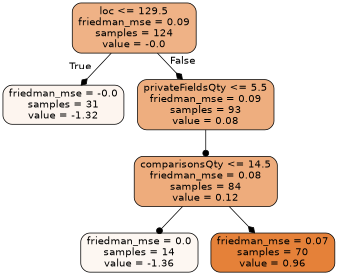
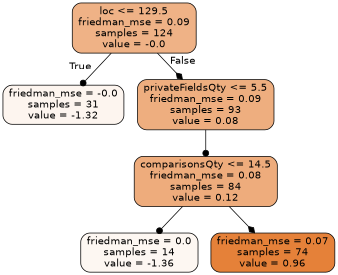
(99, 66) -> (98, 67)
(273, 253) -> (273, 253)
